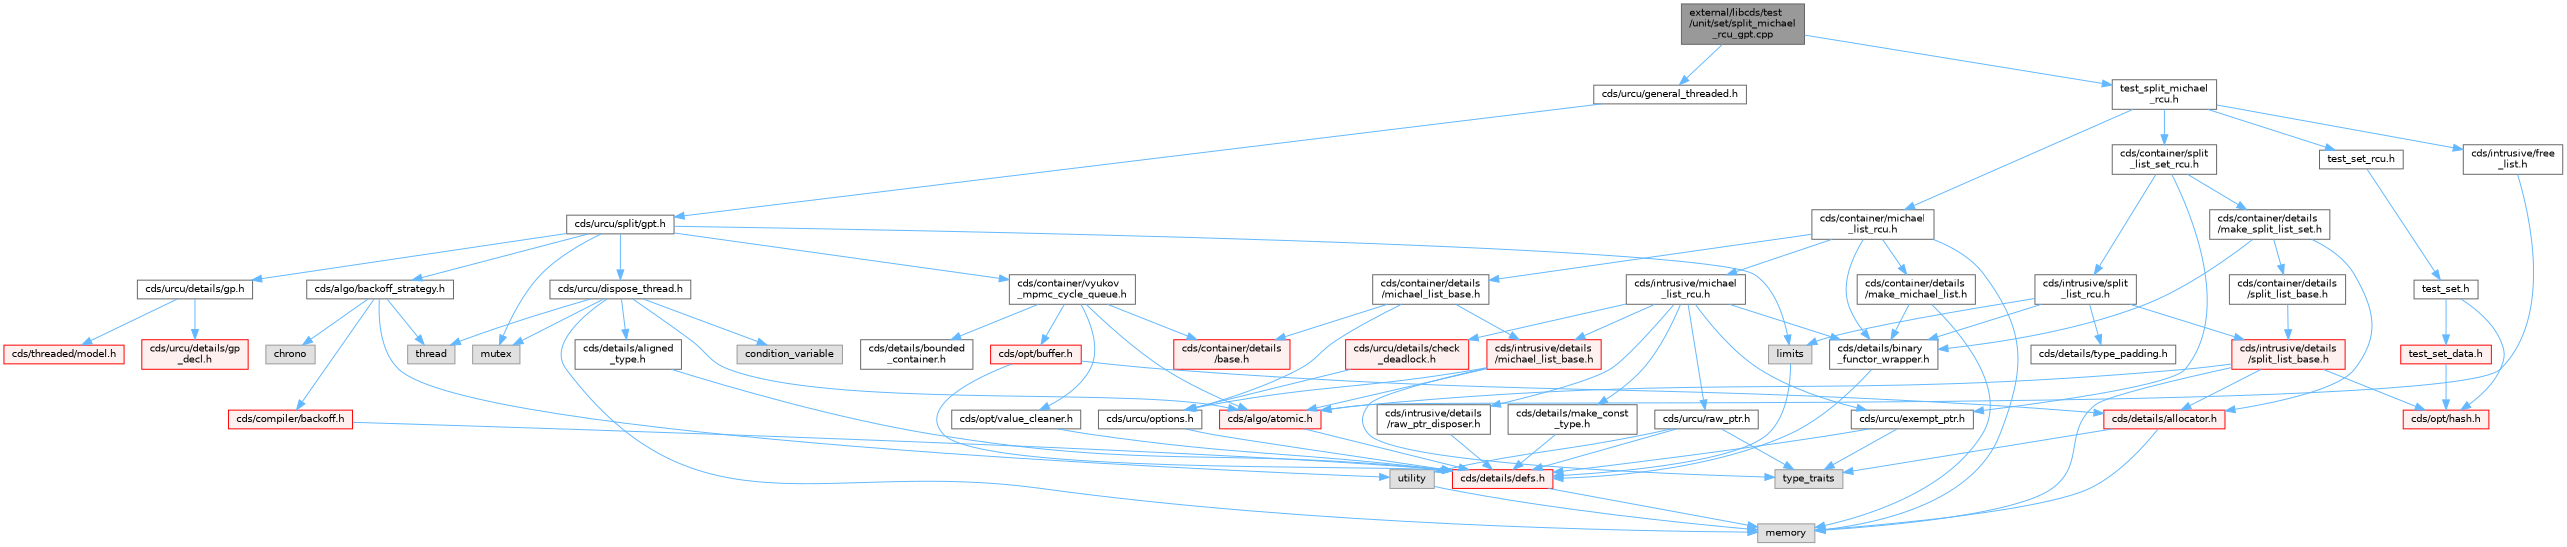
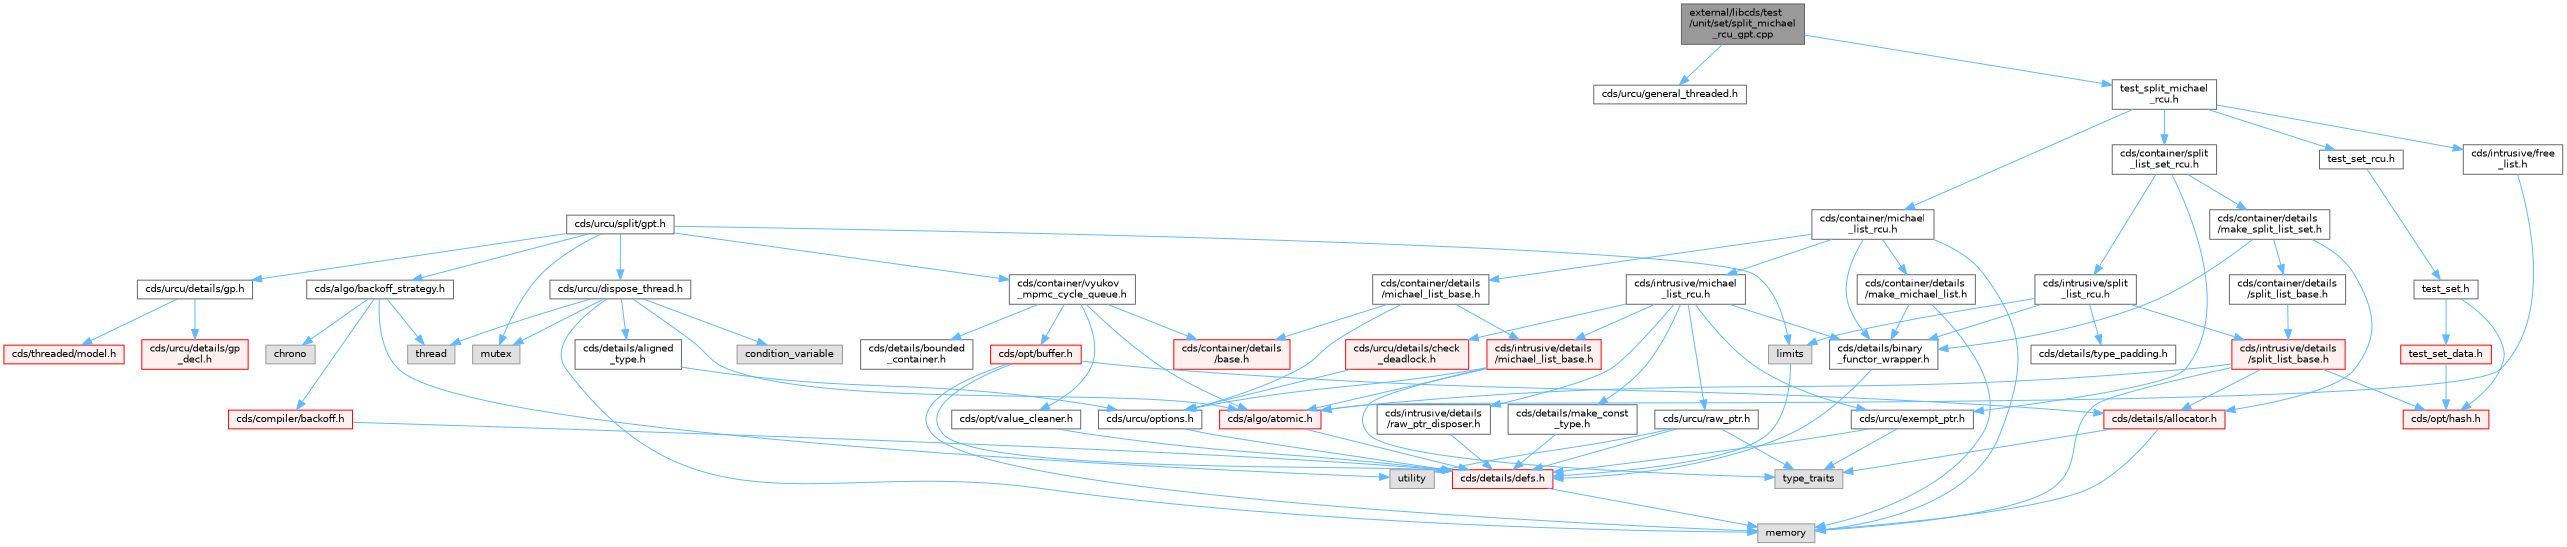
(1143, 160) -> none
(936, 435) -> (895, 386)
(1590, 512) -> (1277, 501)
